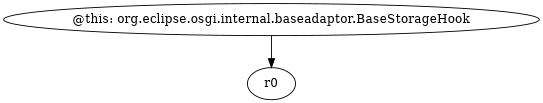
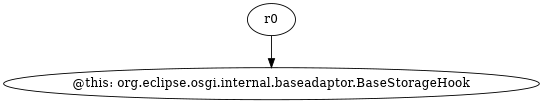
(271, 47) -> (271, 47)
